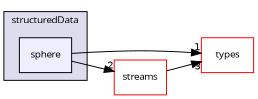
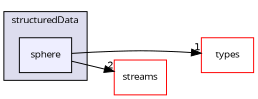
(179, 68) -> none
